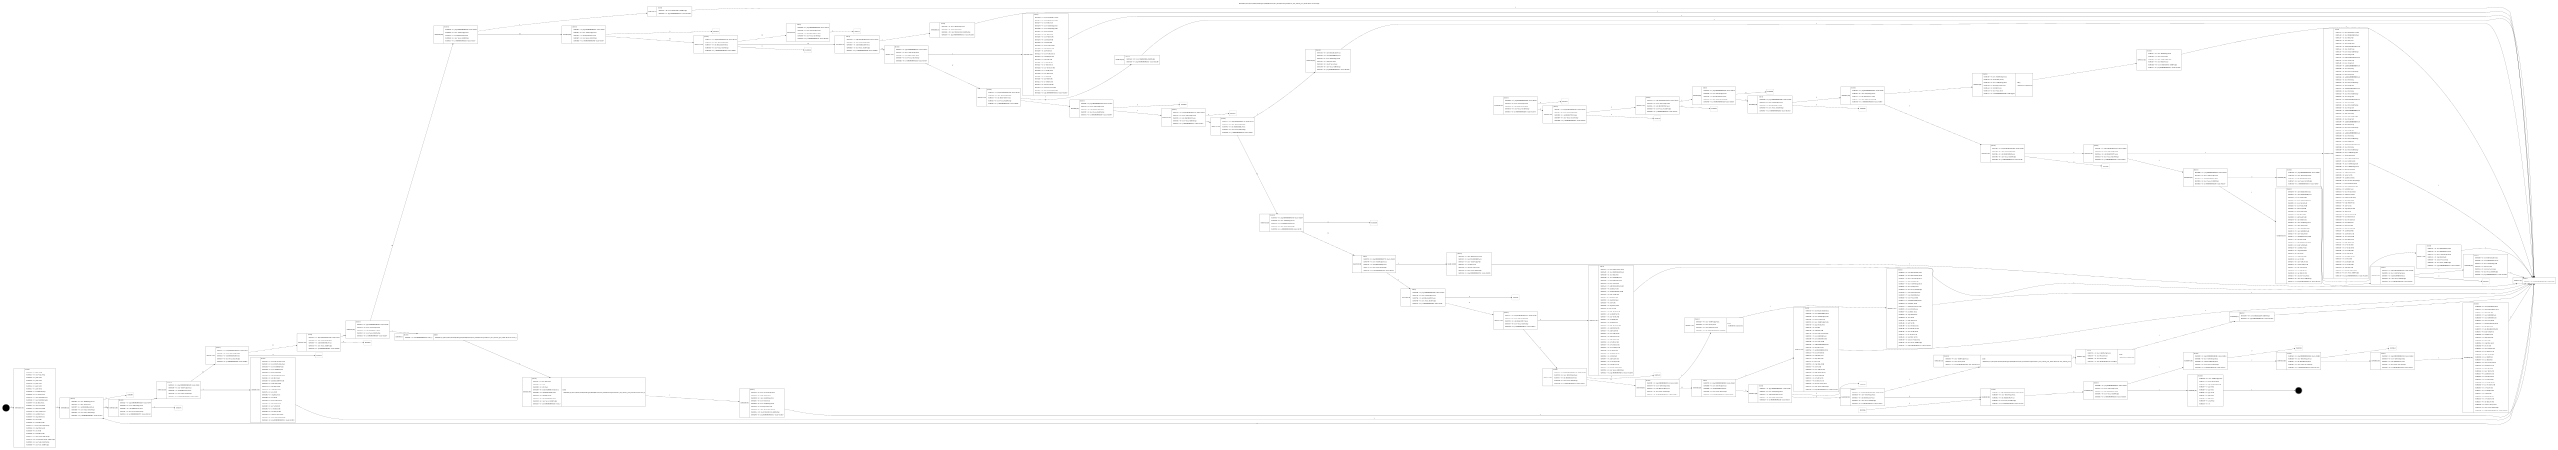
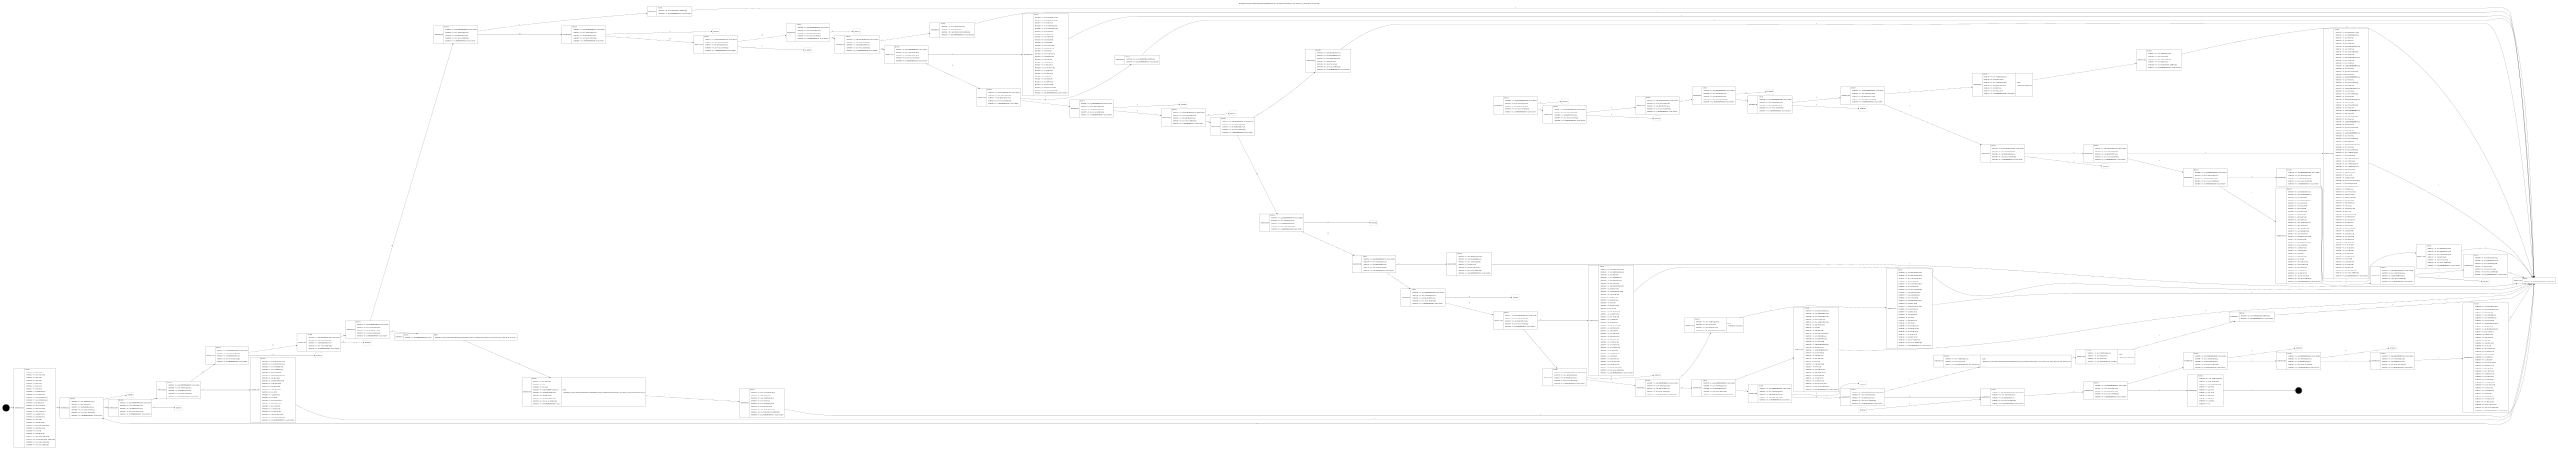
(786, 44) -> (832, 38)
(1714, 109) -> none
